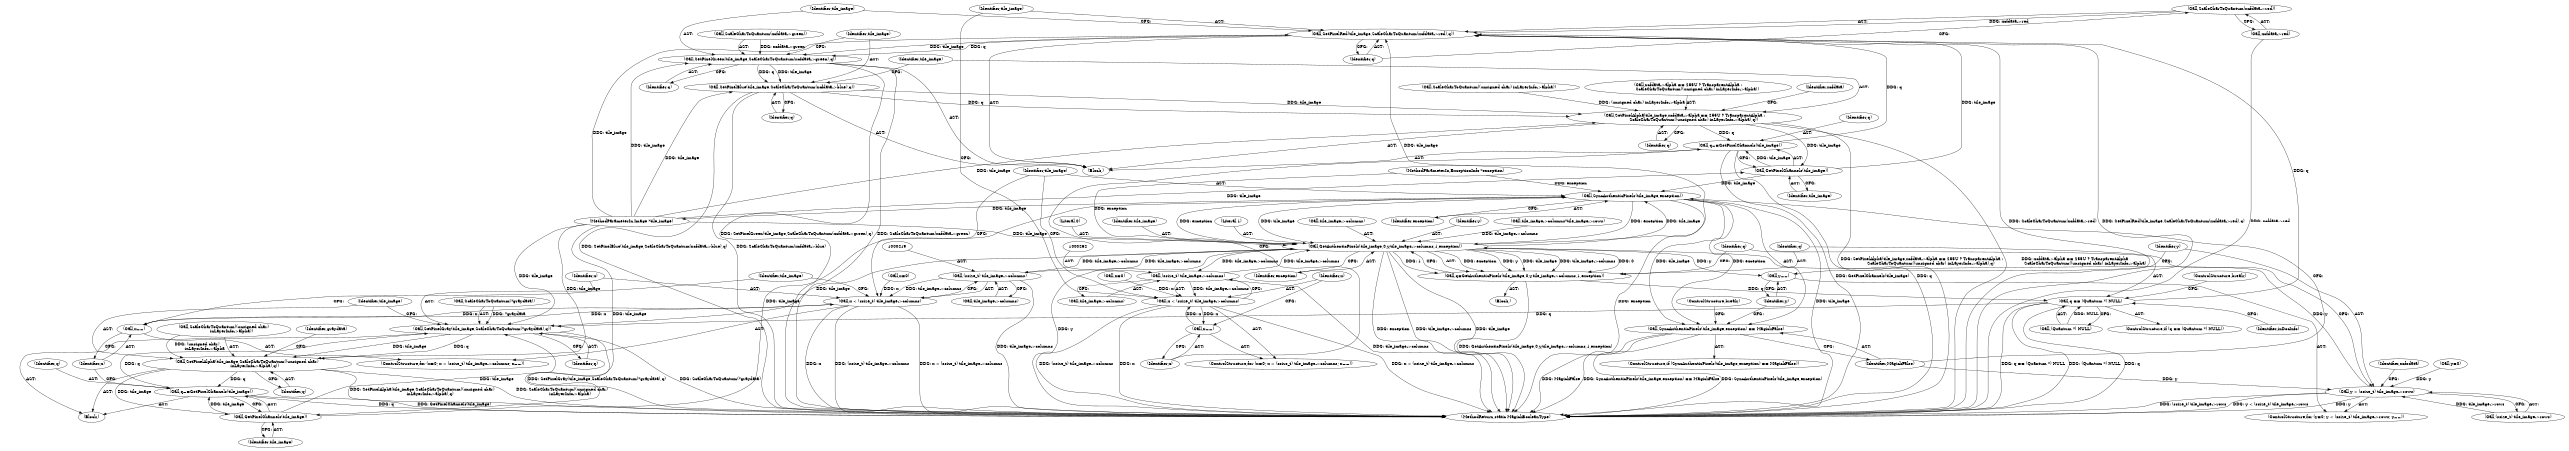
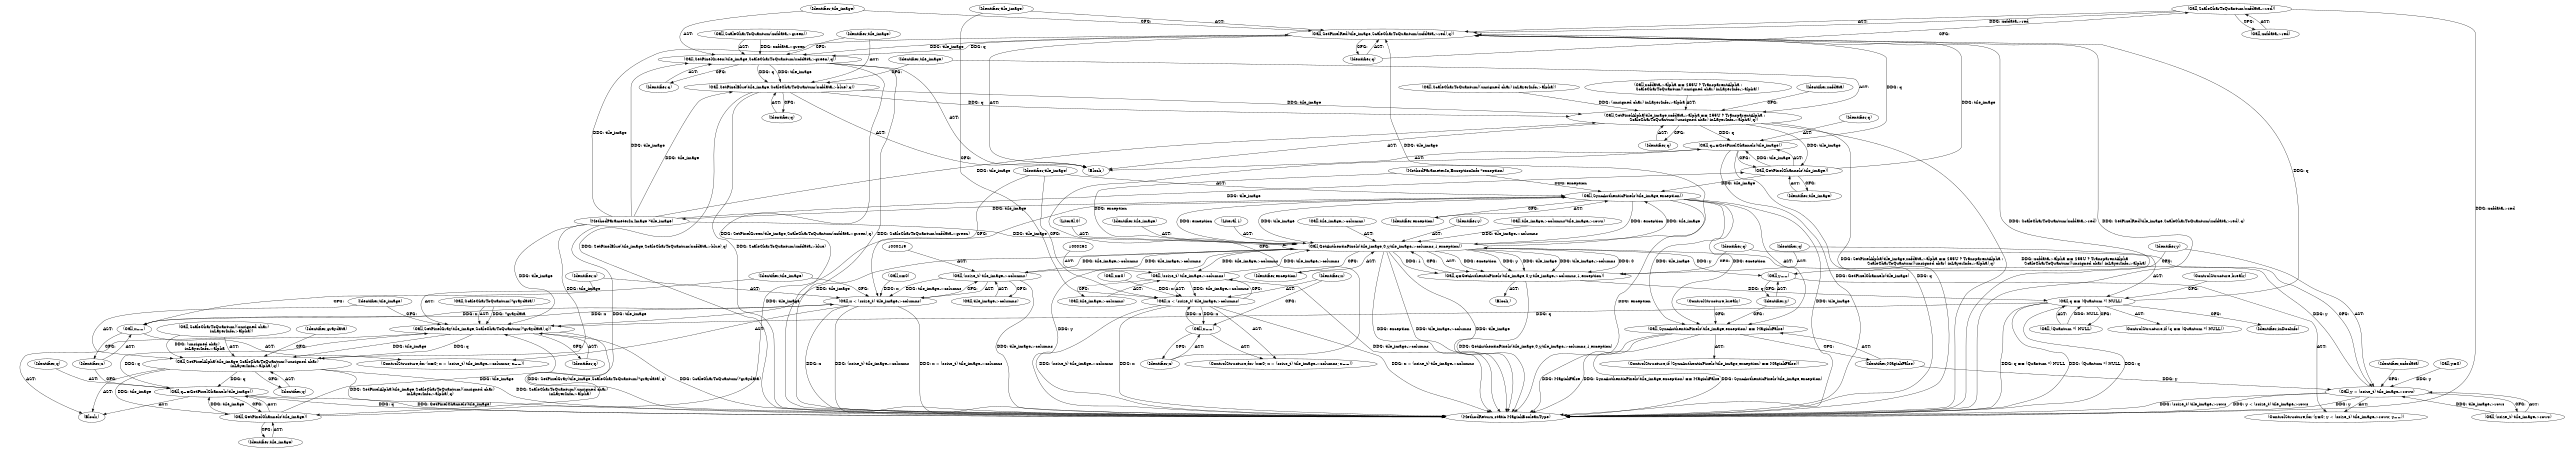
(2235, 246) -> none
(2203, 308) -> (2191, 313)
(1990, 334) -> (2289, 410)
